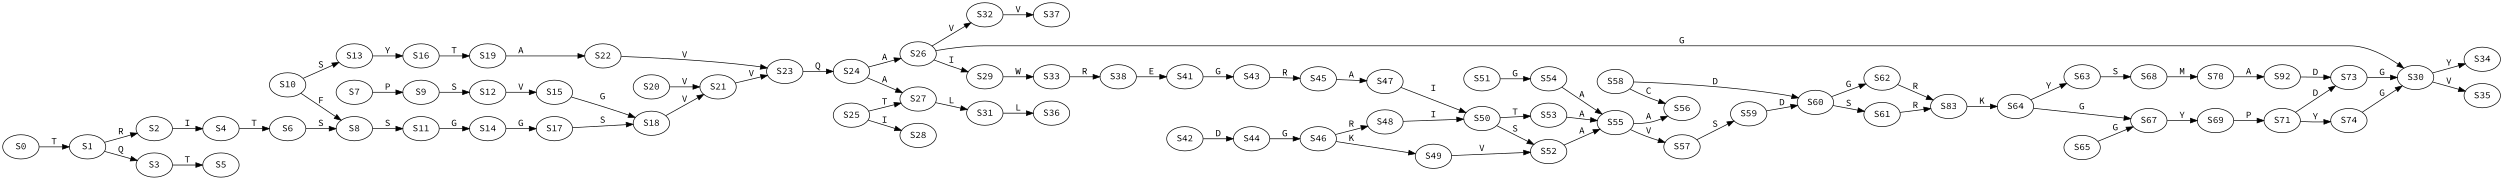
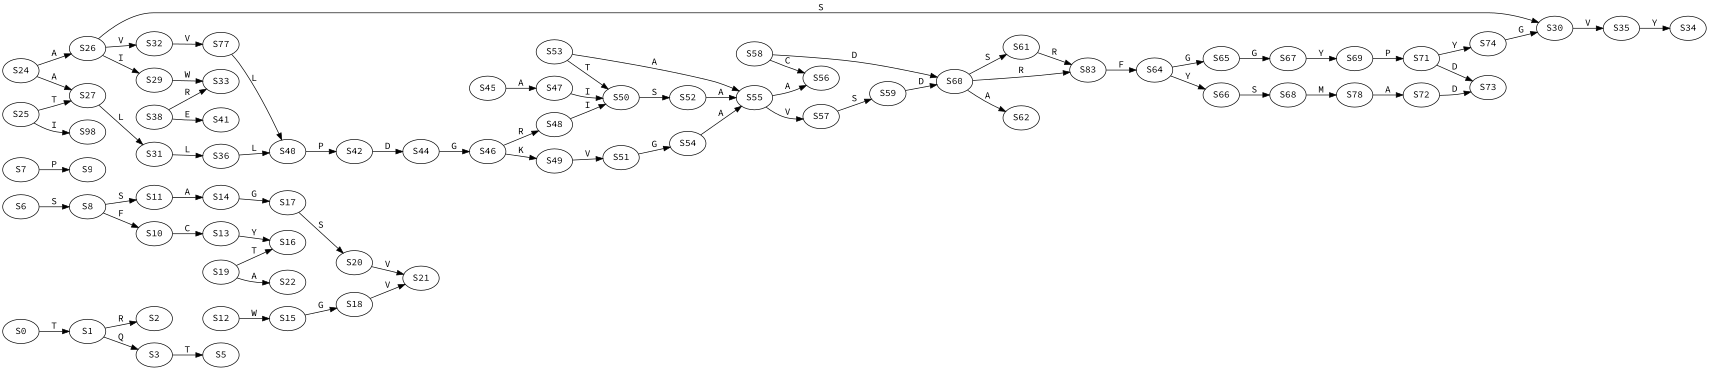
(1052, 15) -> (221, 44)
(1682, 41) -> (821, 8)
(451, 56) -> (251, 259)
(321, 65) -> (188, 229)
(2446, 69) -> (1651, 28)
(785, 71) -> none
(1081, 77) -> (185, 101)
(1252, 77) -> none
(2082, 77) -> (1221, 95)
(2216, 77) -> (1355, 95)
(2282, 77) -> (1421, 95)
(2379, 77) -> none
(1849, 85) -> (988, 96)
(521, 87) -> (254, 314)
(1912, 91) -> (1018, 77)
(451, 92) -> none
(1982, 101) -> (1121, 65)
(318, 105) -> (118, 219)
(2079, 113) -> (1184, 65)
(1512, 117) -> (585, 73)
(454, 124) -> (188, 192)
(599, 126) -> (318, 230)
(221, 129) -> none
(918, 135) -> (88, 132)
none -> (288, 152)
(1488, 154) -> (584, 159)
